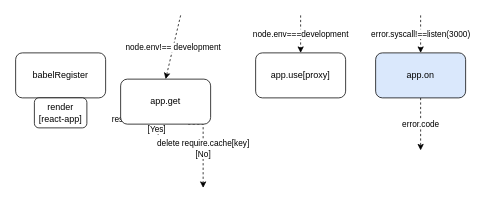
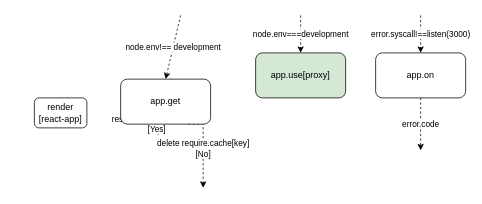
(60, 75) -> none
(300, 75) -> (300, 75)
(420, 75) -> (420, 75)
